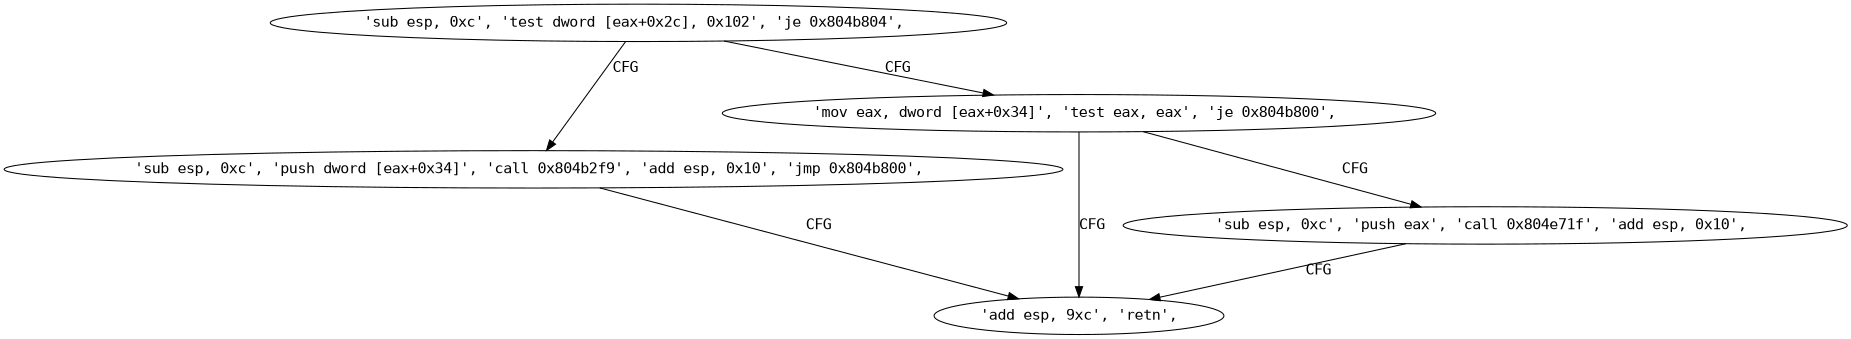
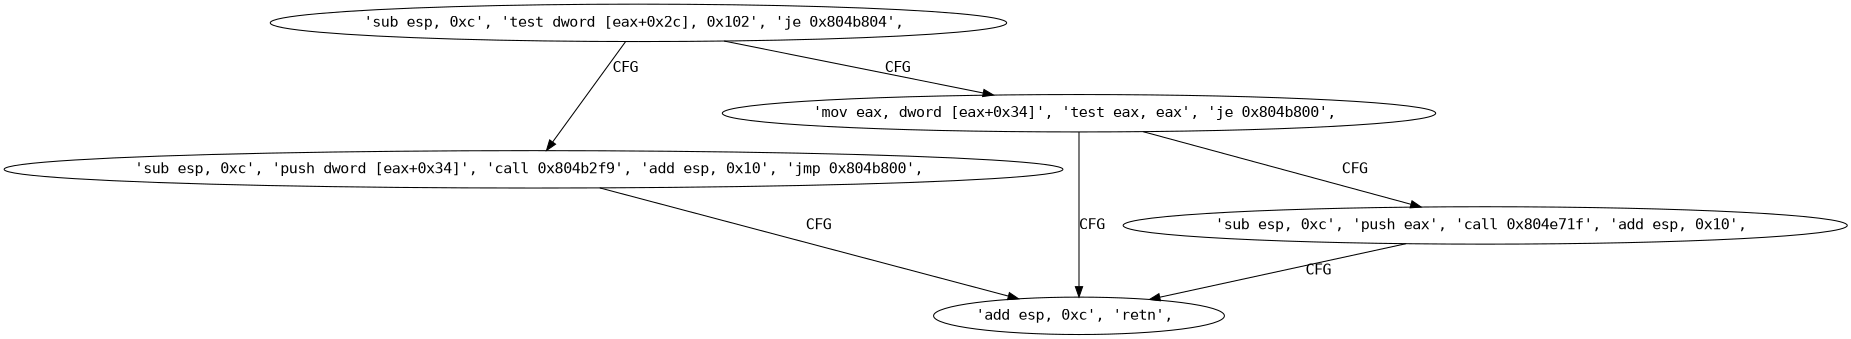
(1079, 316) -> (1079, 316)
